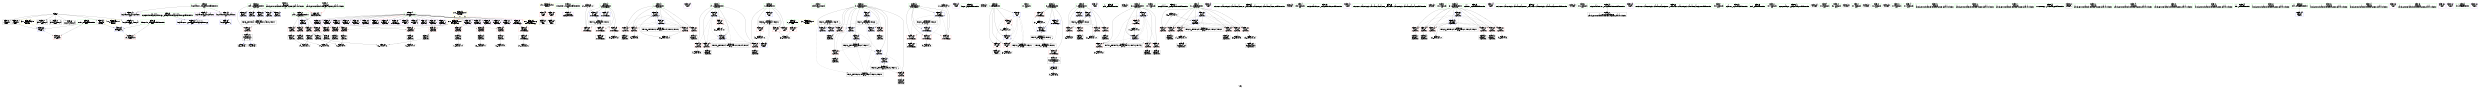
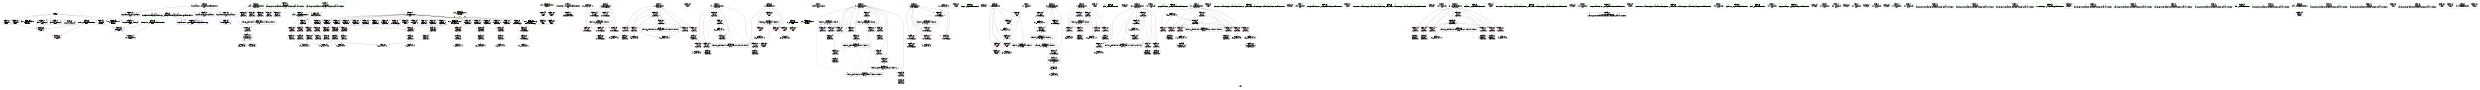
(776, 31) -> (776, 31)
